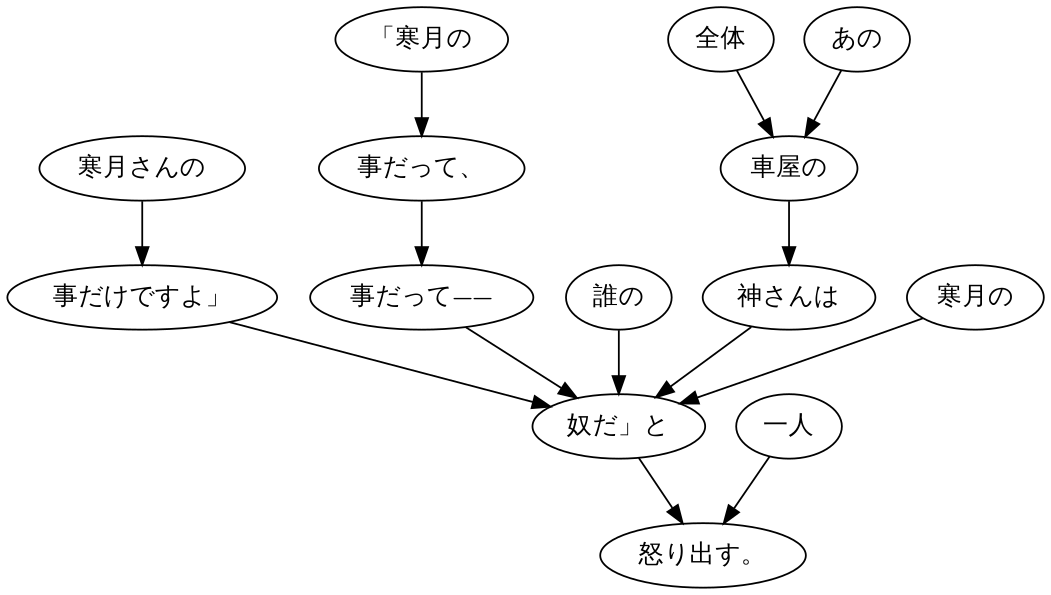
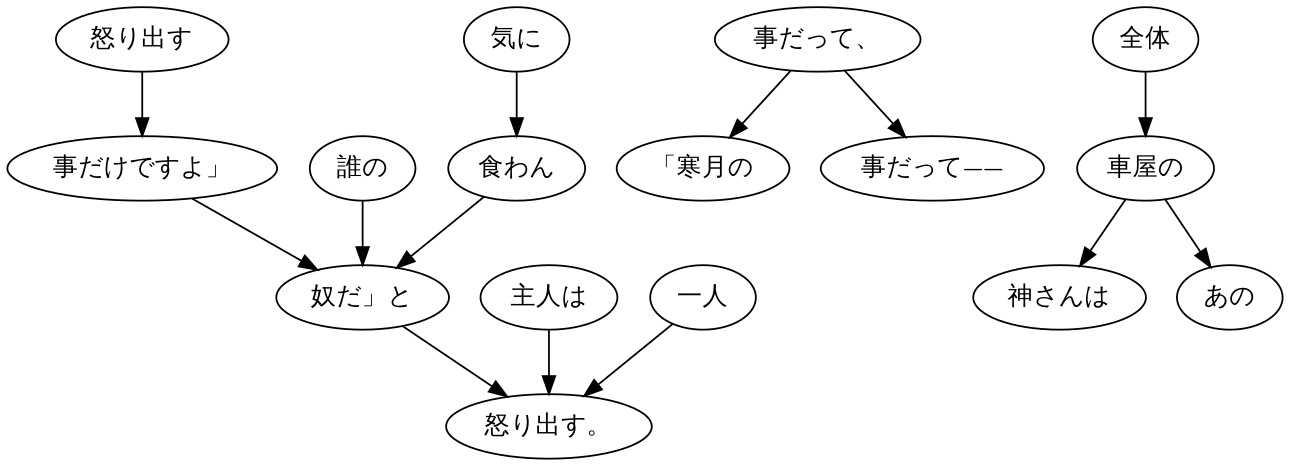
none -> (517, 39)
(422, 95) -> (766, 97)
(828, 96) -> (1183, 226)
(142, 168) -> (142, 39)
none -> (549, 297)
(975, 297) -> (517, 168)
(711, 357) -> none
(514, 358) -> none
